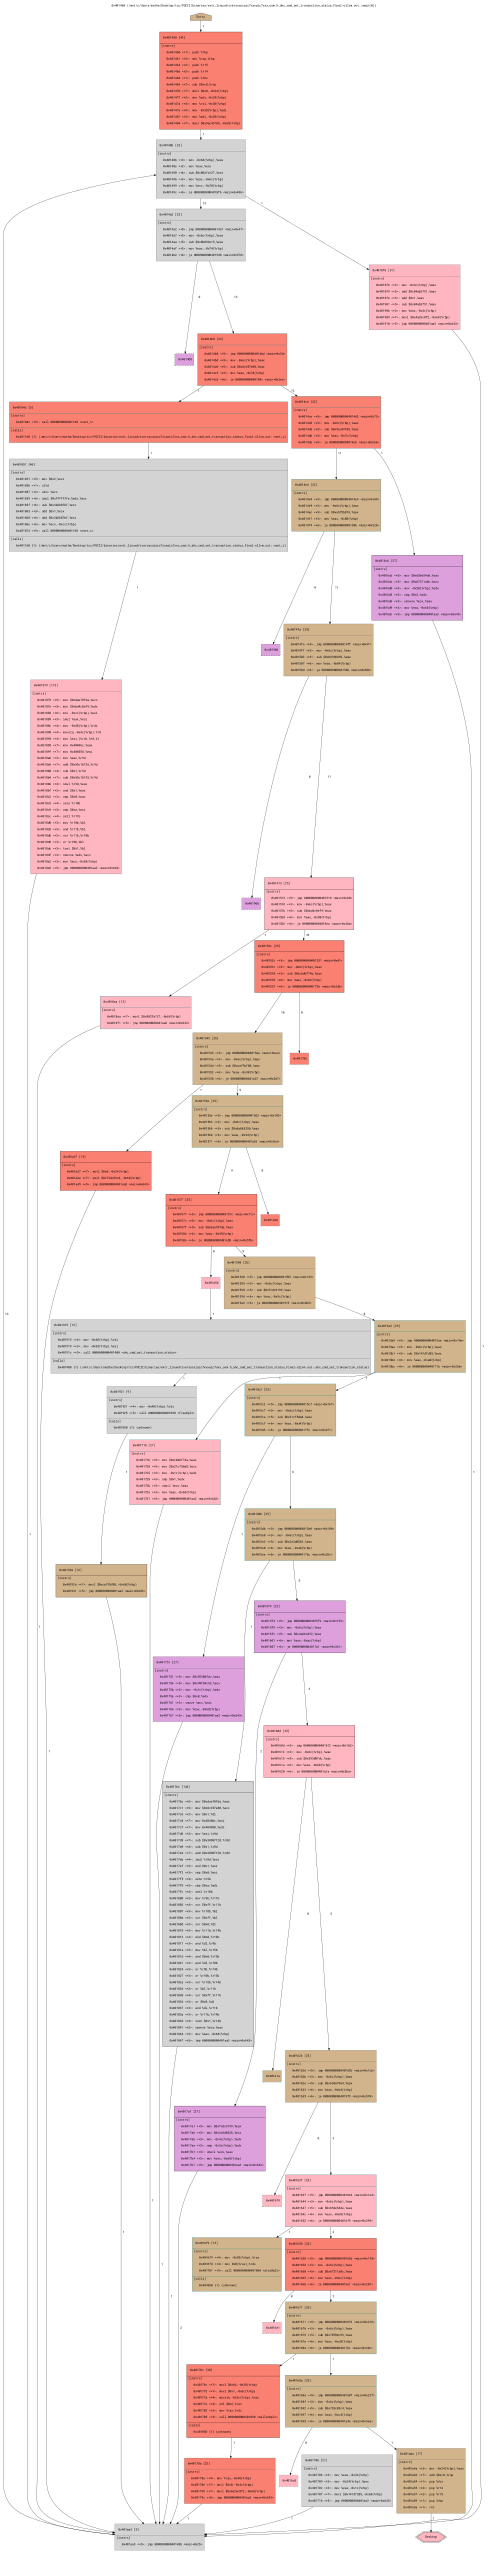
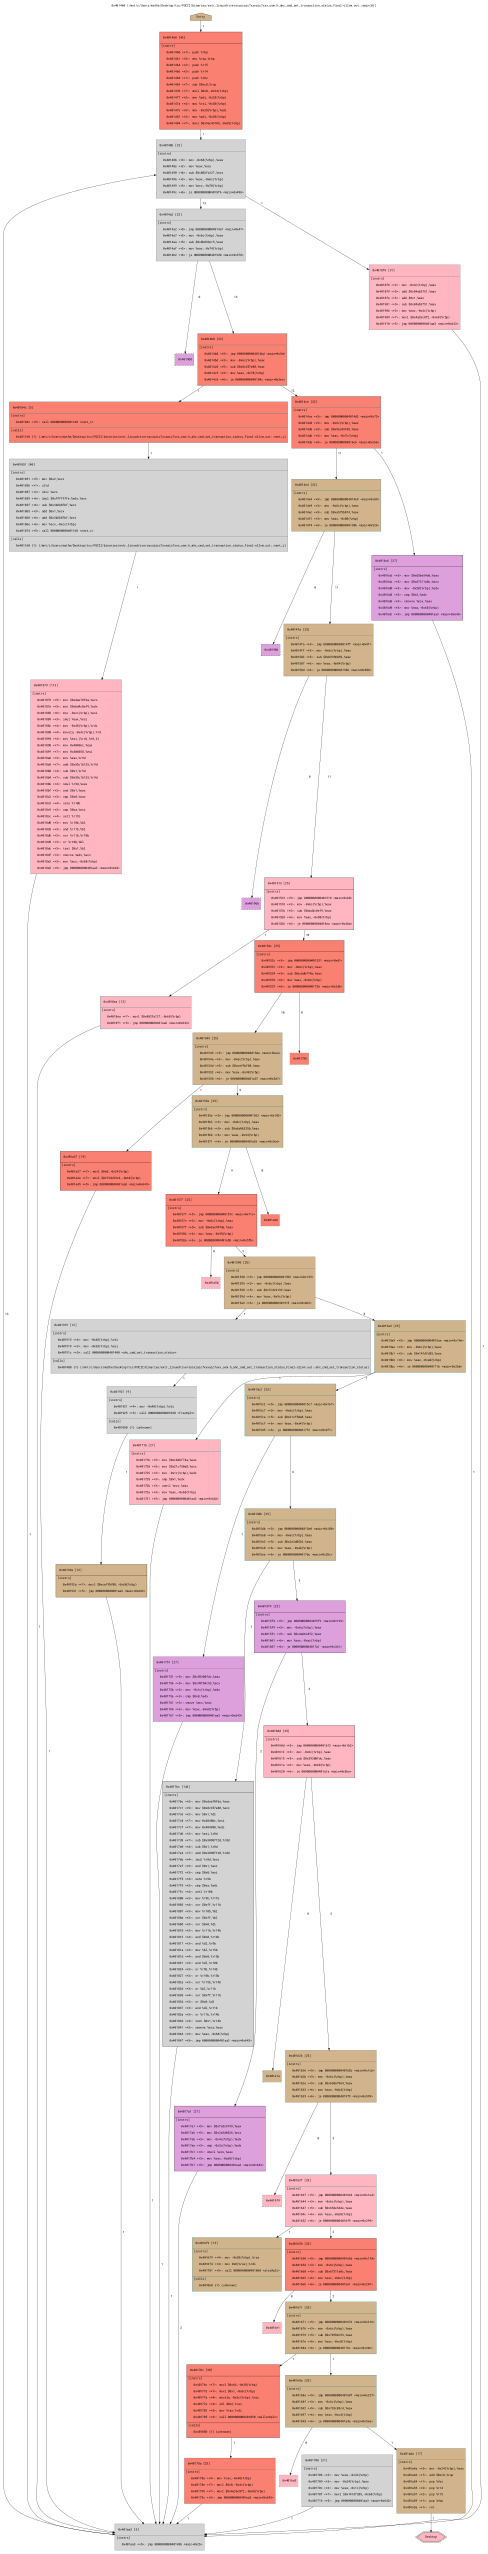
(211, 1303) -> (241, 1314)
